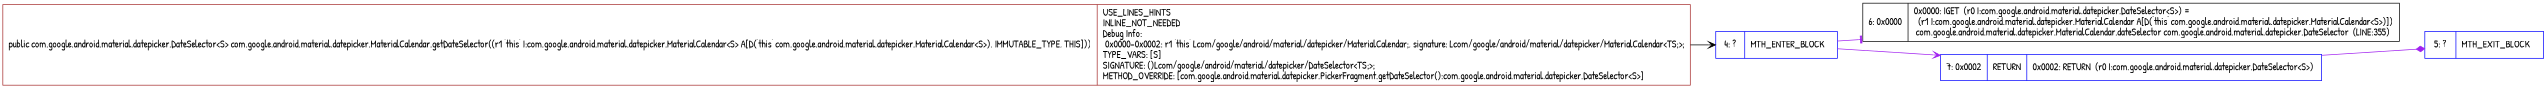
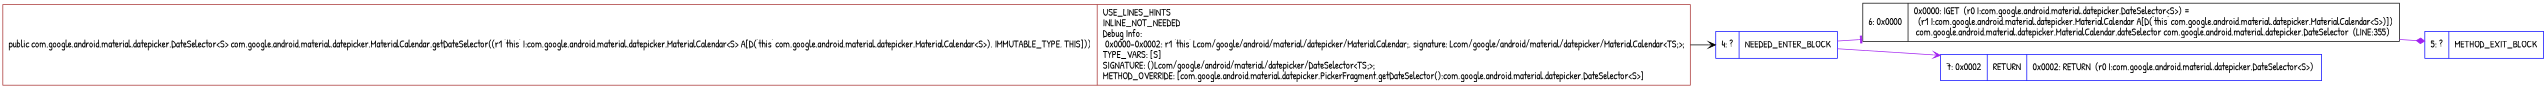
(1788, 45) -> (1788, 45)
(2496, 45) -> (2496, 45)
(2369, 52) -> (2408, 40)
